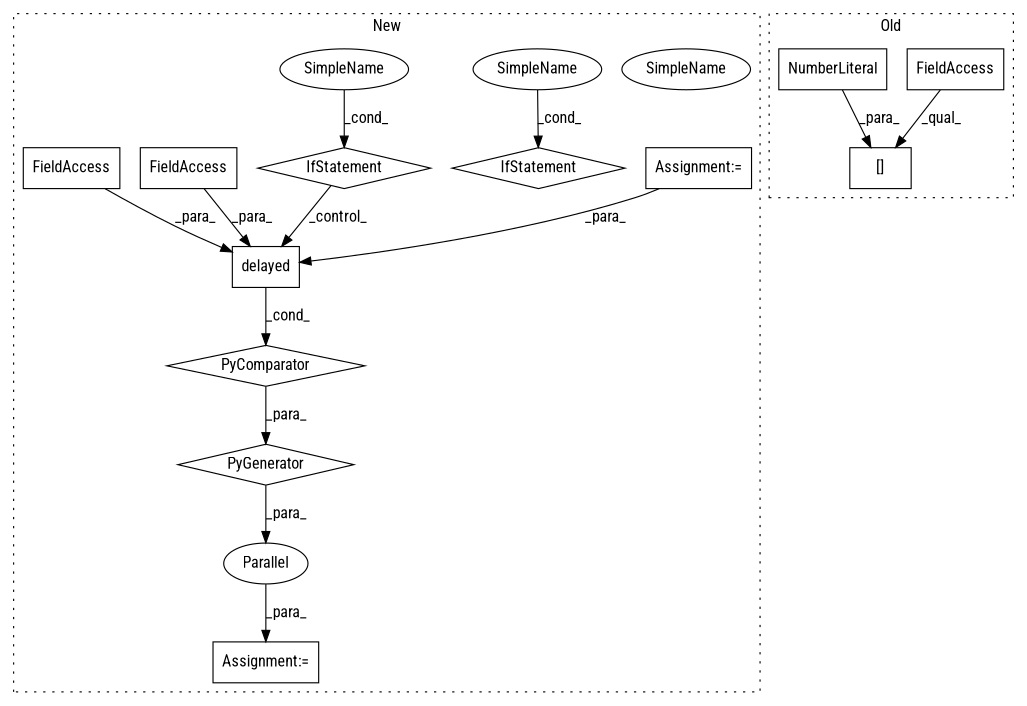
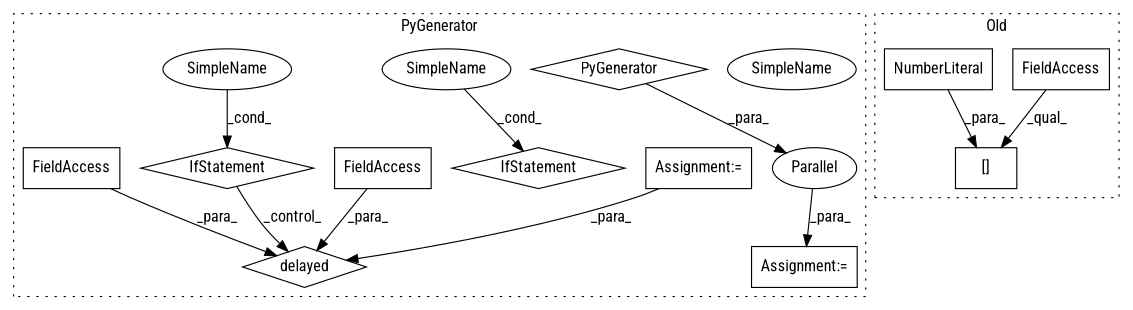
(387, 27) -> (440, 27)
(266, 267) -> (304, 267)
(266, 366) -> none
